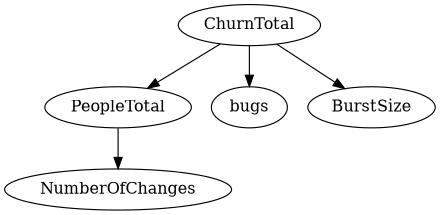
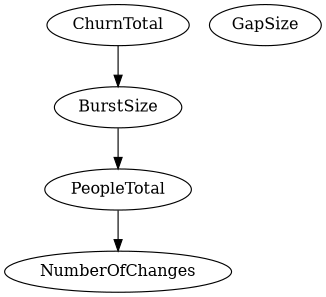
none -> (265, 25)
(189, 63) -> (118, 143)
(249, 107) -> none
